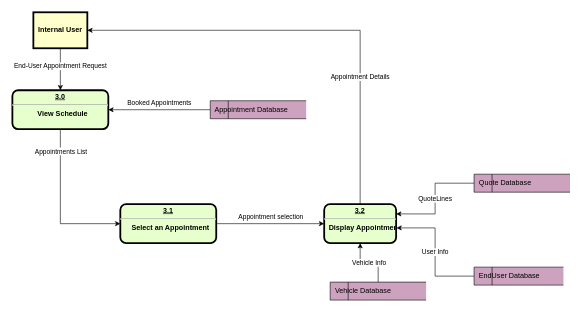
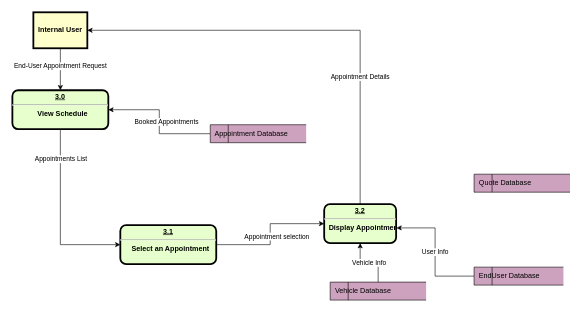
(258, 110) -> (258, 134)
(435, 198) -> none
(168, 224) -> (168, 245)
